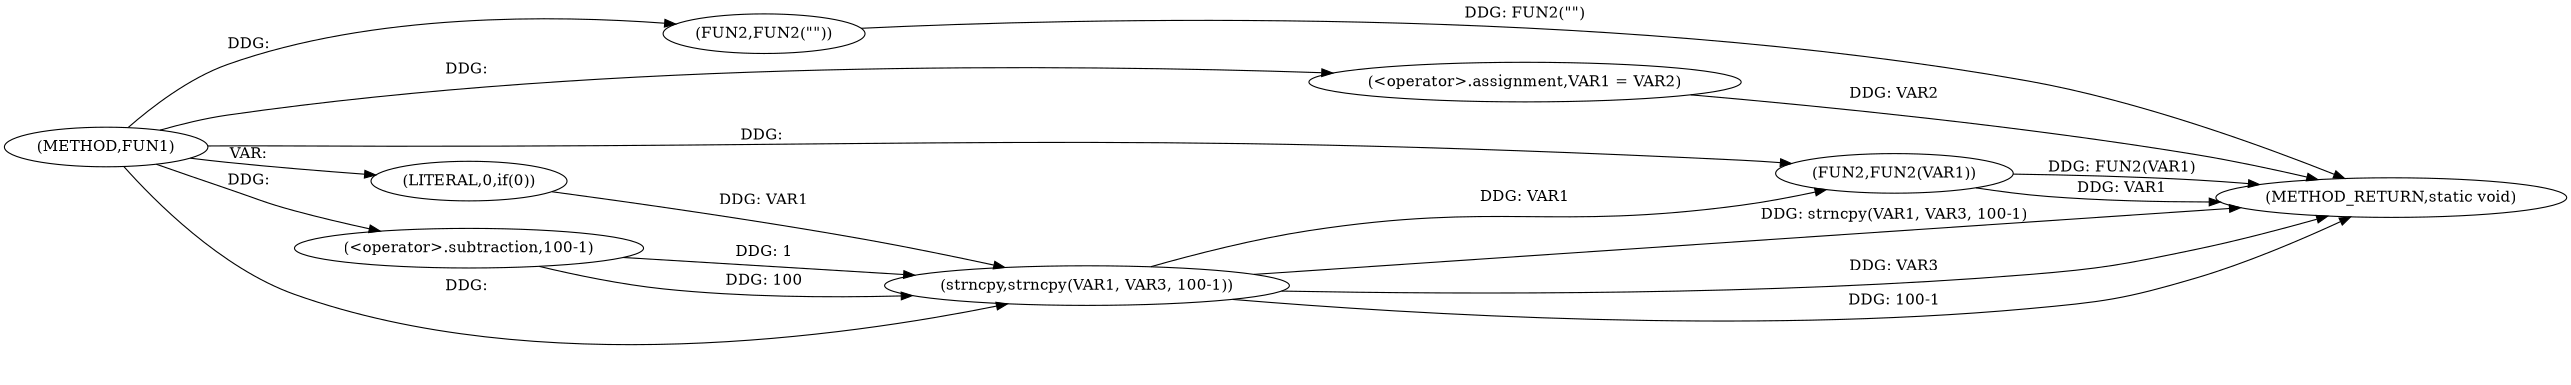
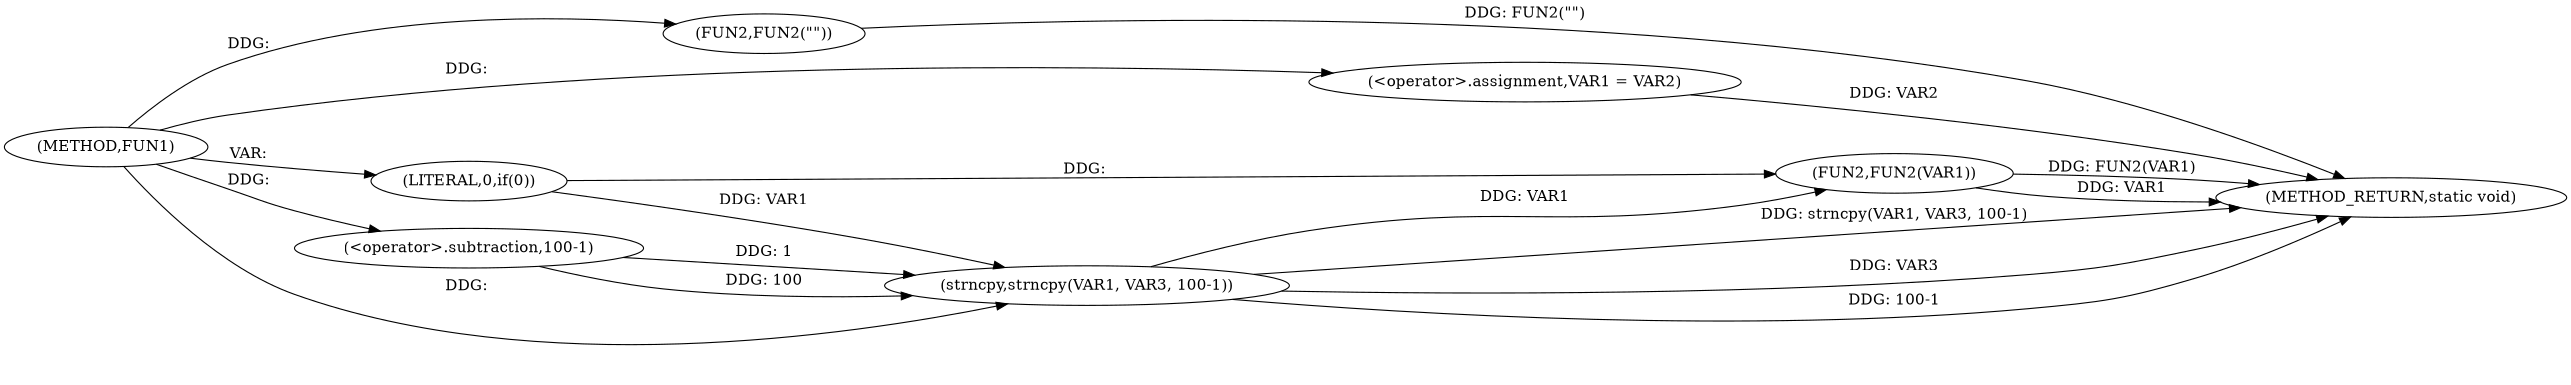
(994, 143) -> (1166, 177)
